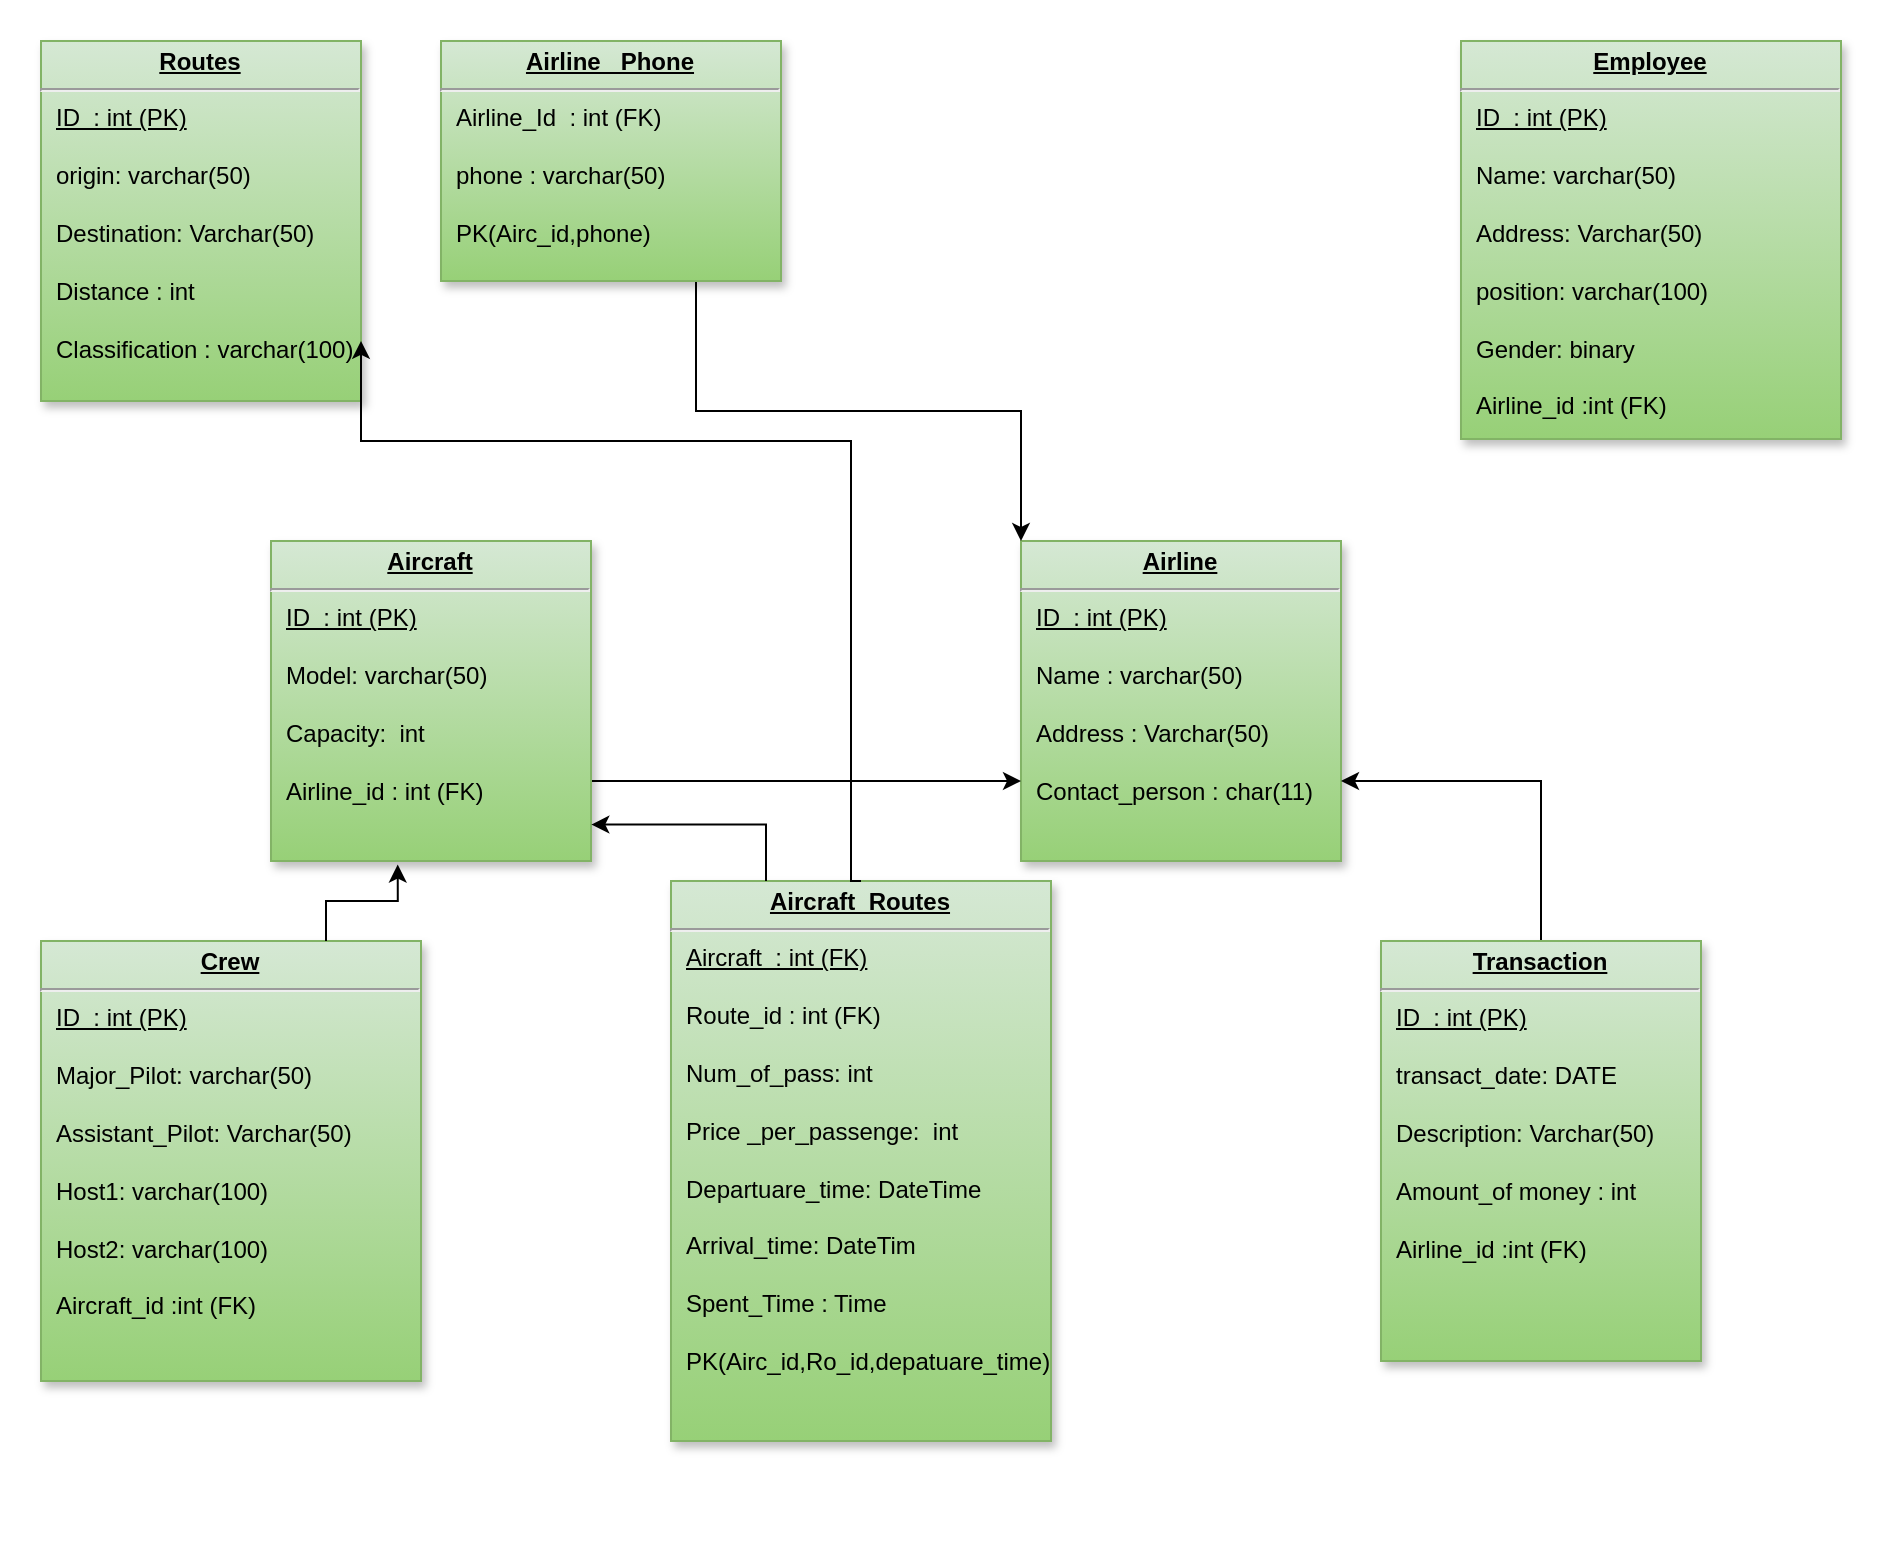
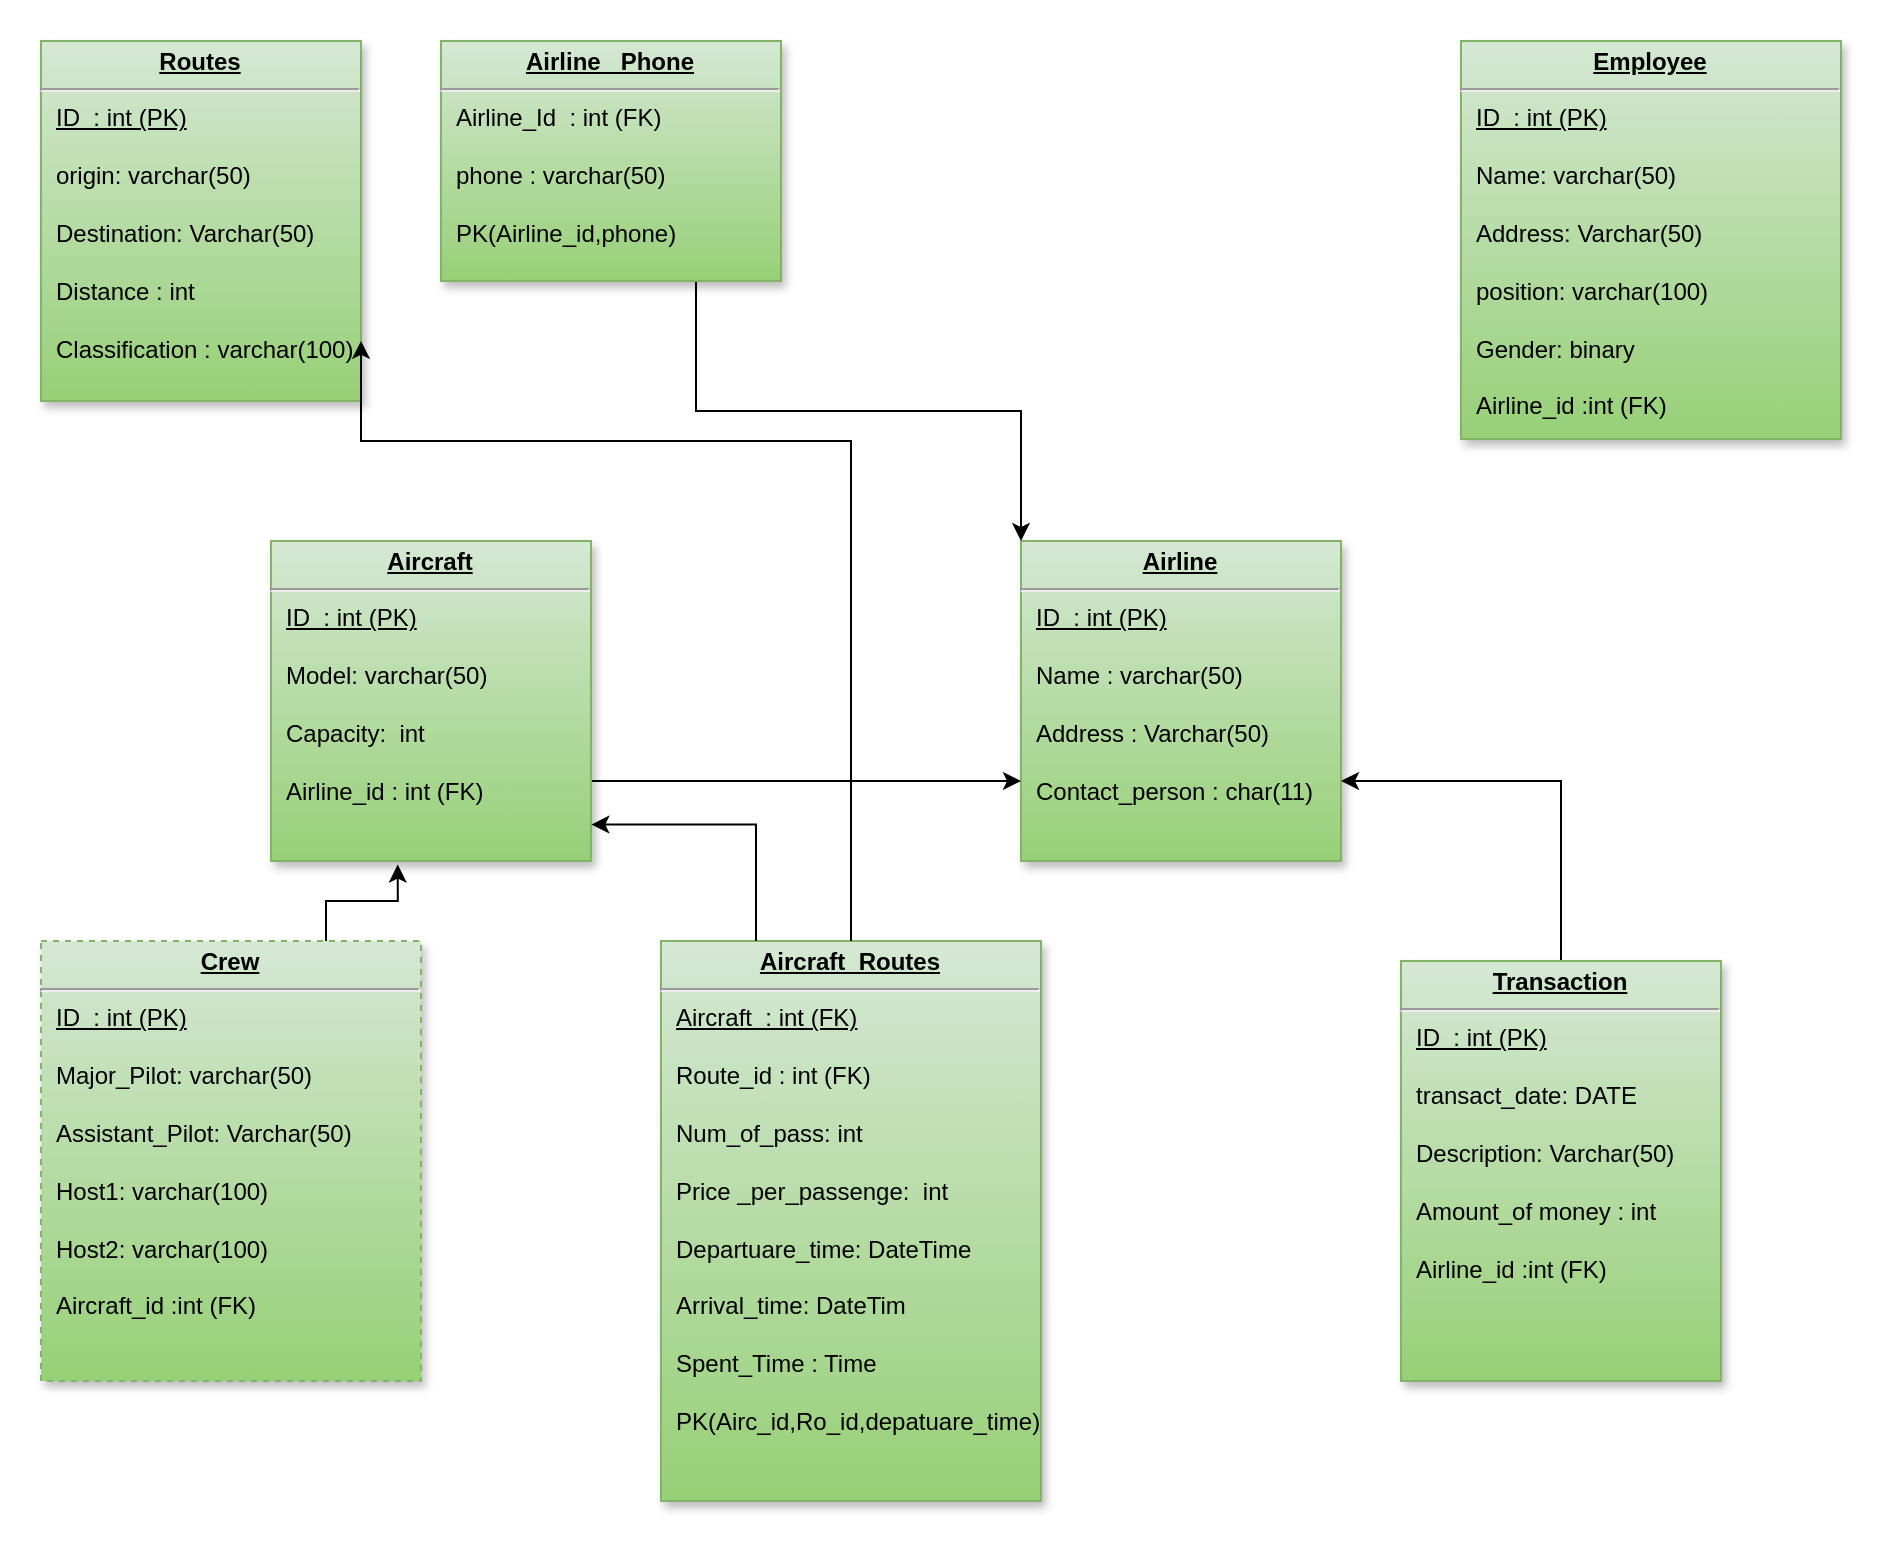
(564, 99) -> (564, 99)
(1541, 1151) -> (1561, 1171)
(231, 1161) -> (231, 1161)
(861, 1161) -> (851, 1221)
